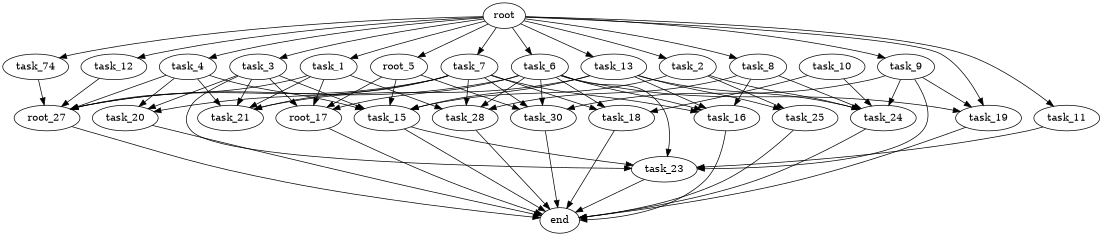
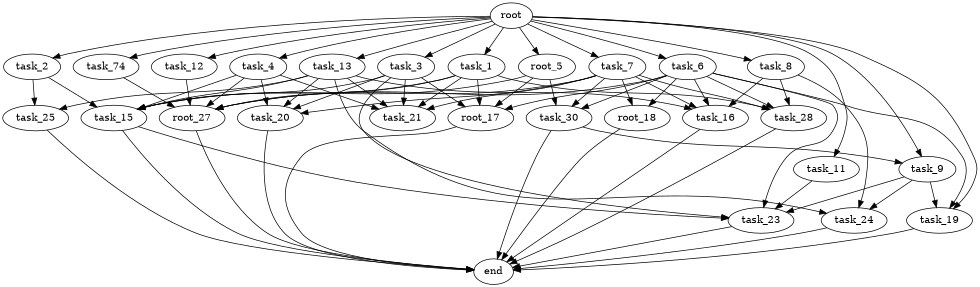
(832, 67) -> none
none -> (304, 90)
(800, 90) -> (731, 146)
(780, 92) -> none
none -> (300, 93)
(622, 118) -> (637, 118)
